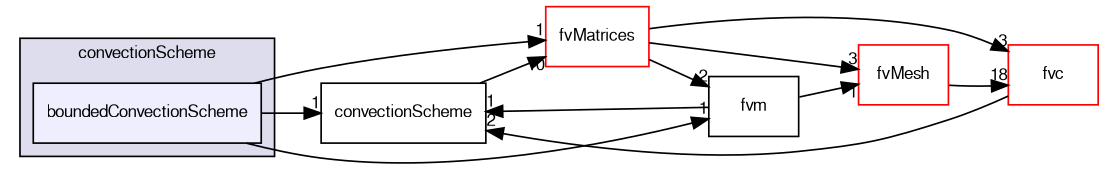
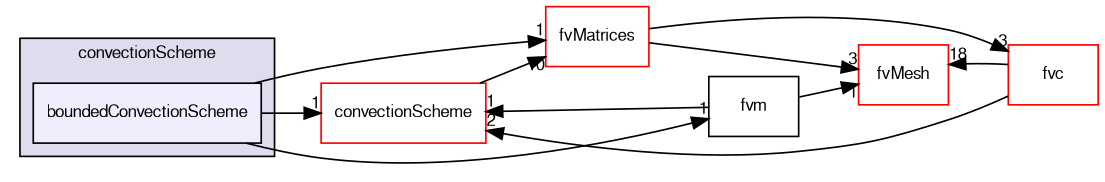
(671, 70) -> none
(970, 86) -> (987, 64)
(403, 113) -> (403, 113)
